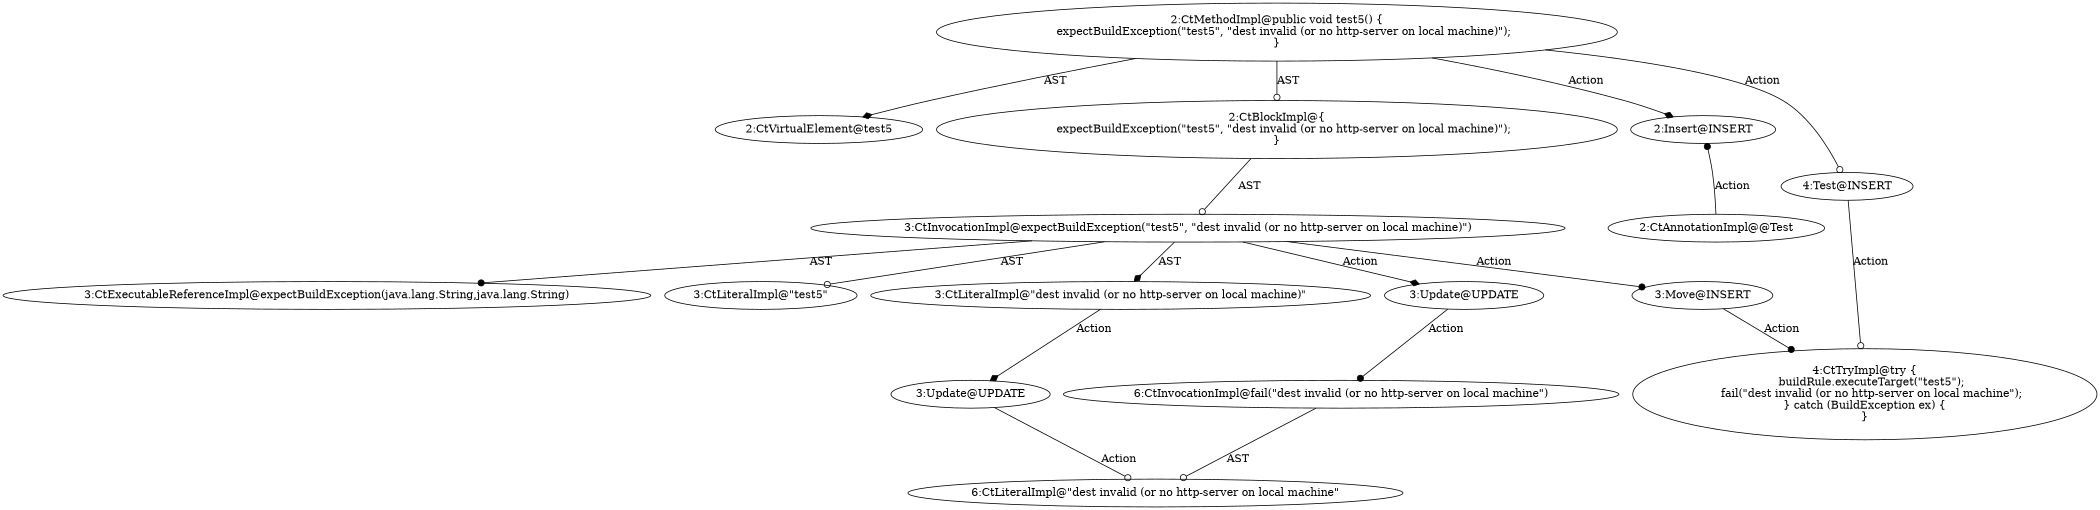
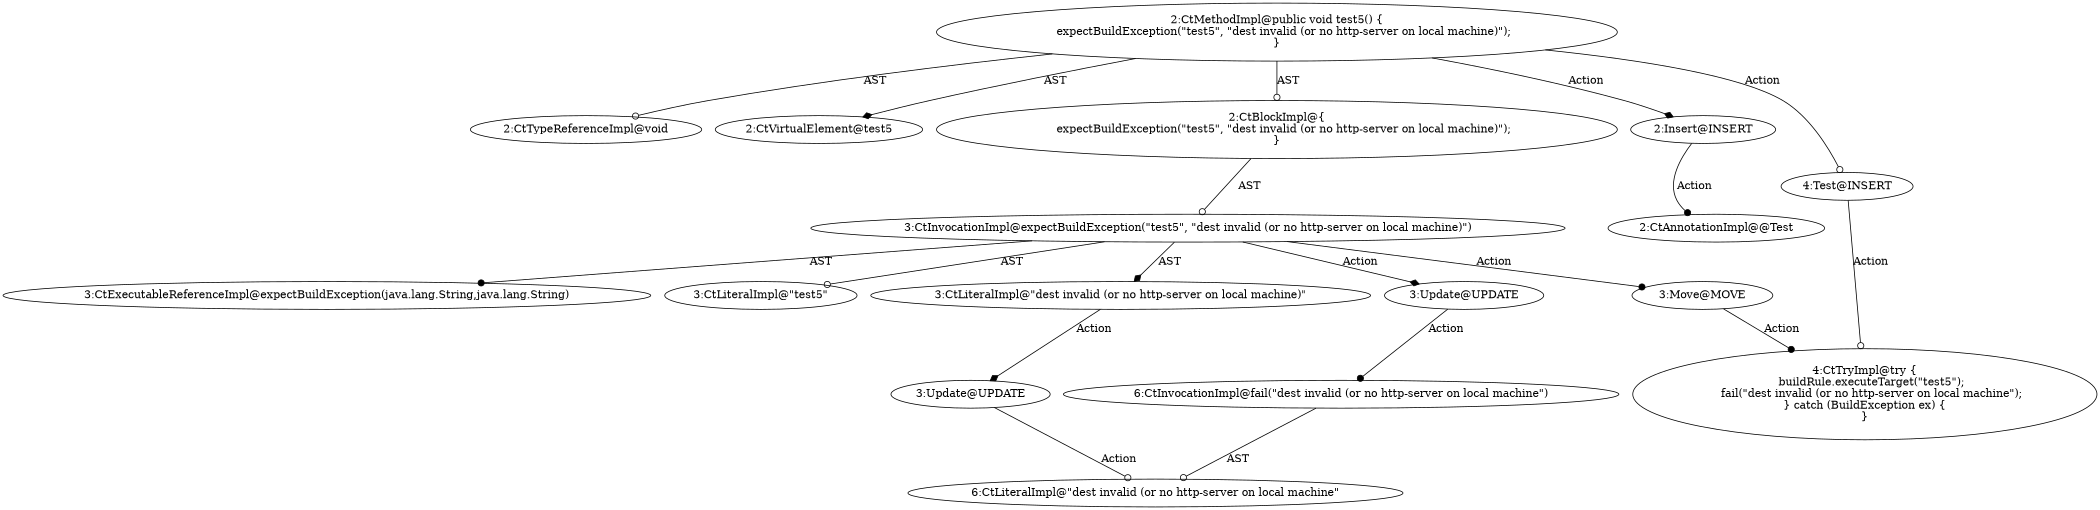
none -> (586, 130)
(1714, 182) -> (1675, 177)
(1702, 295) -> (1702, 295)
